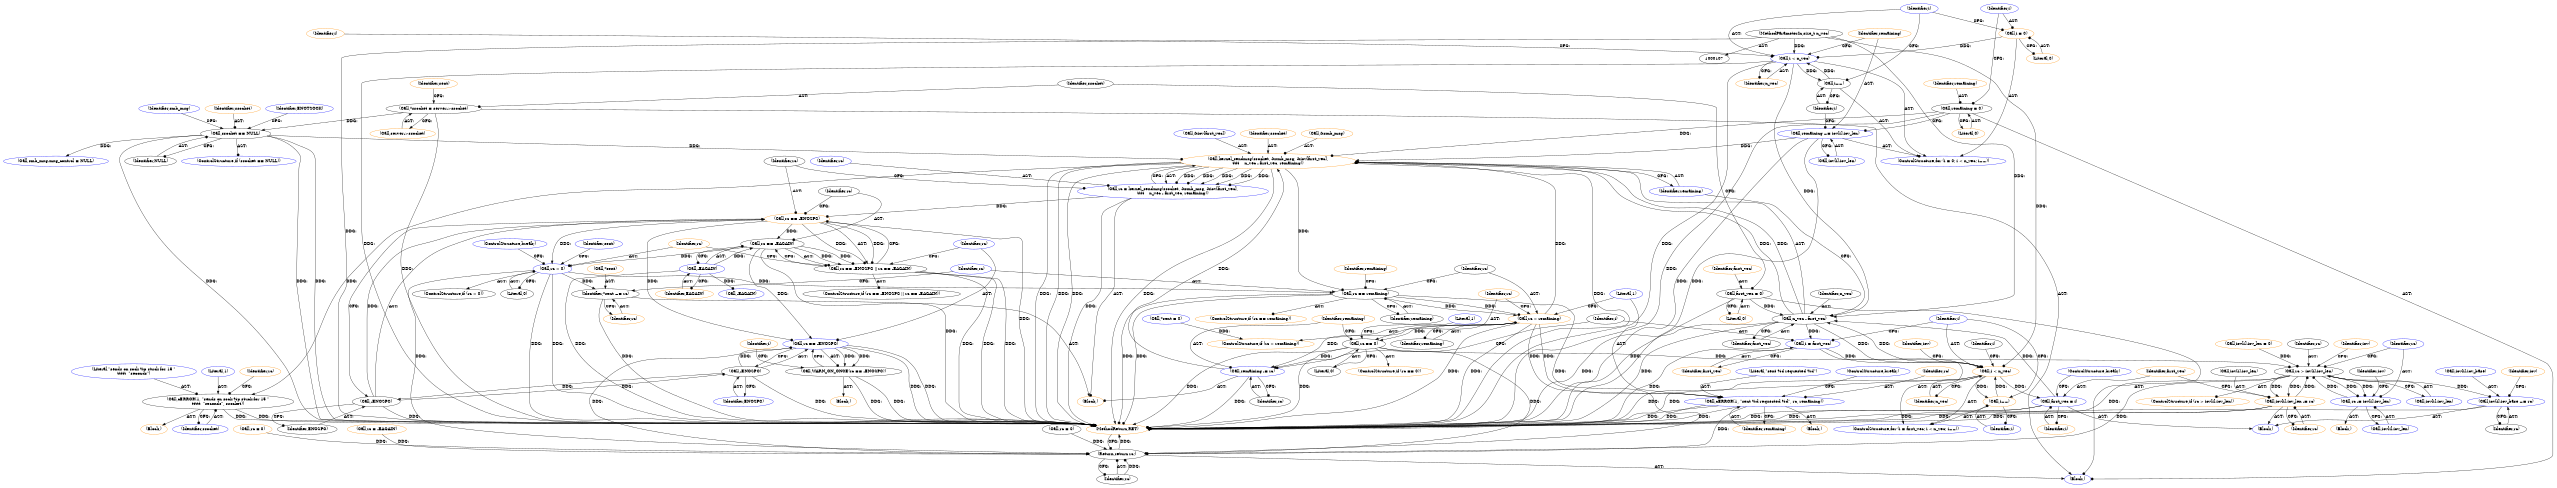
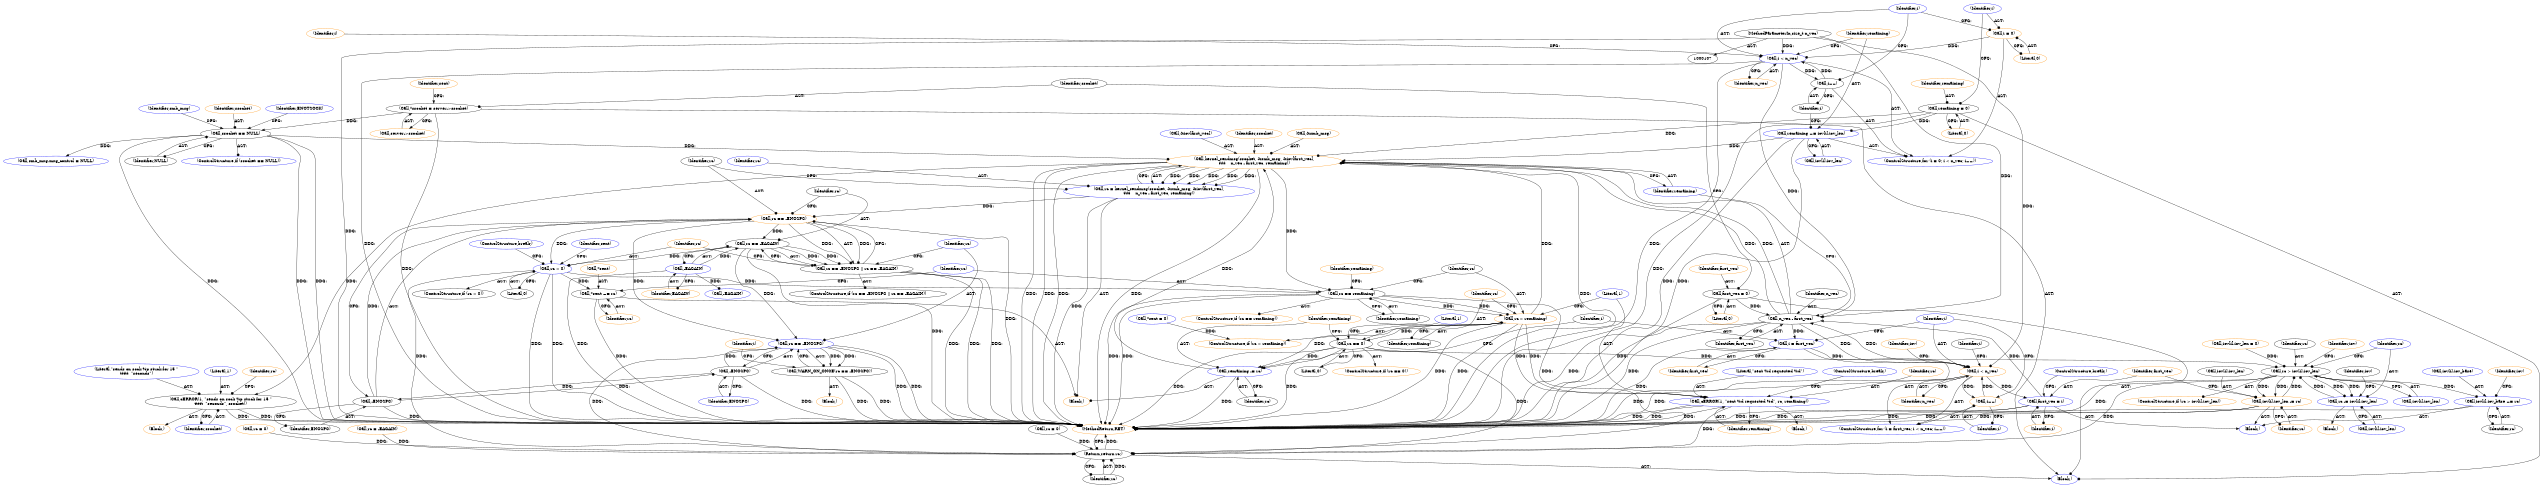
(1938, 121) -> (1925, 121)
(605, 294) -> (598, 294)
